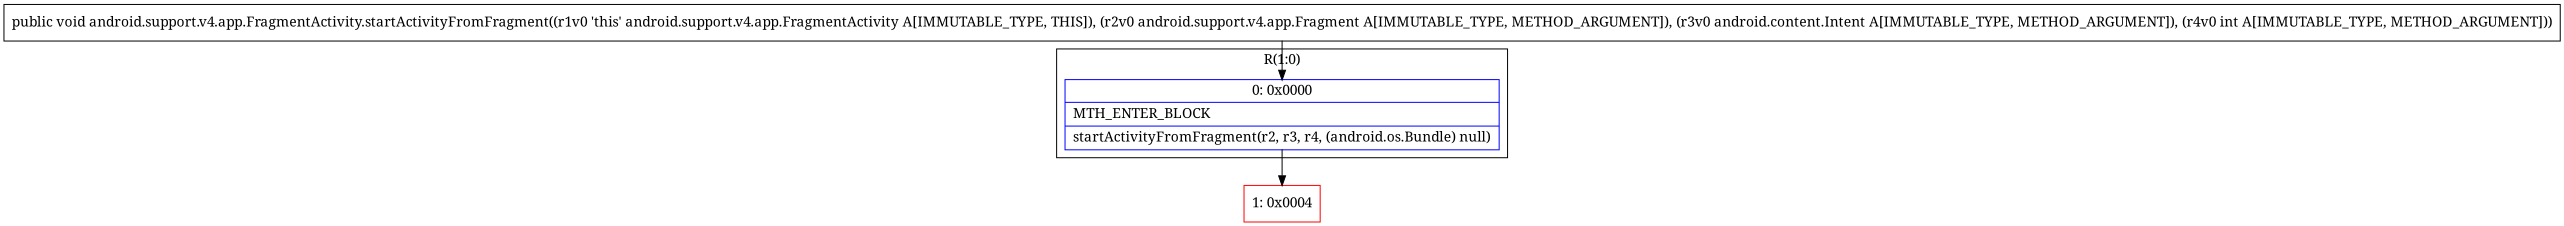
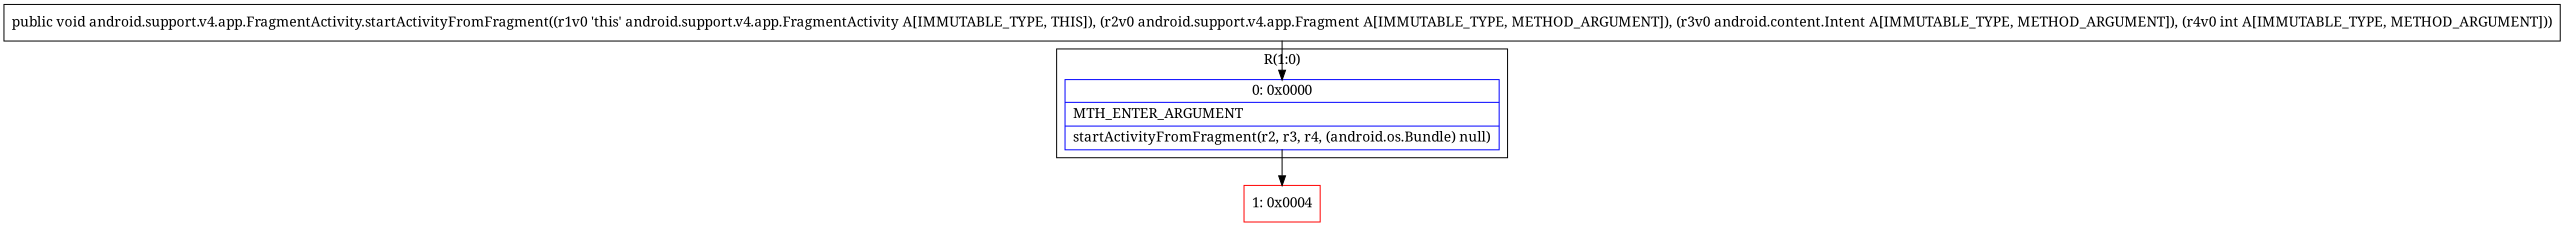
(1142, 114) -> (1158, 114)
